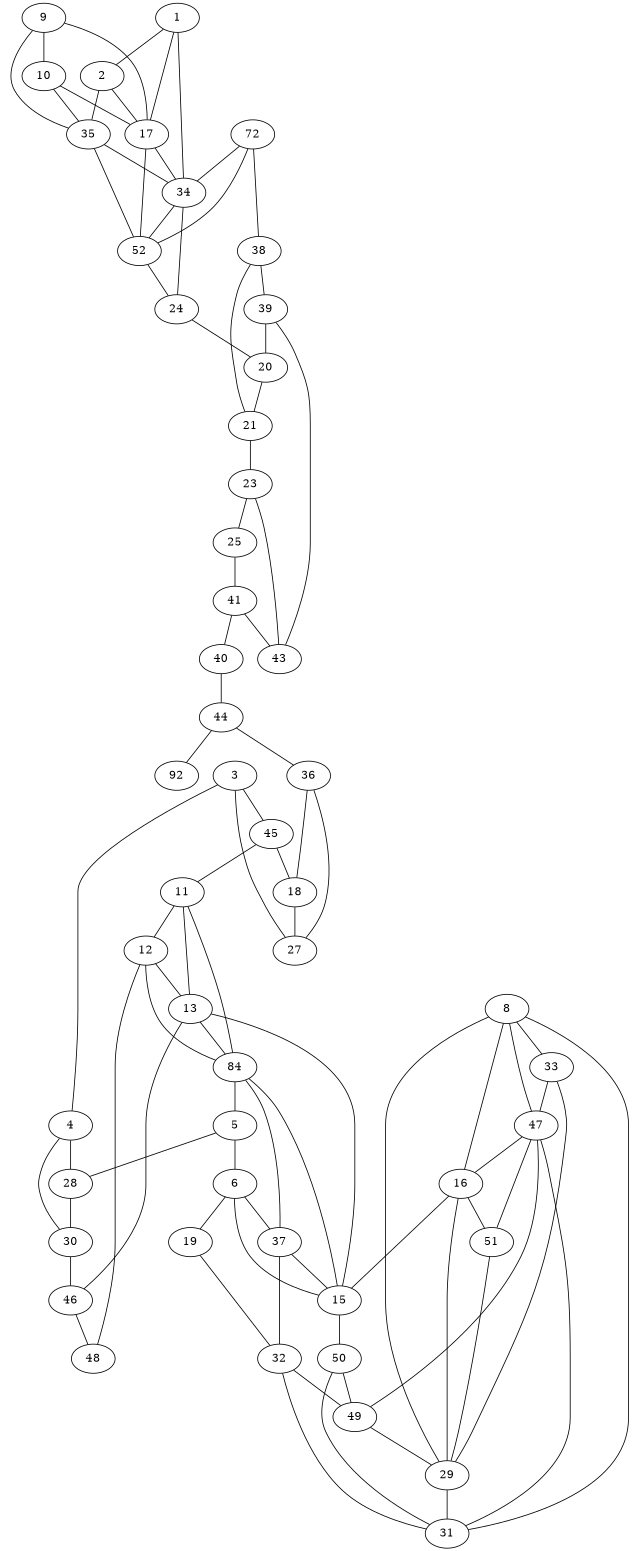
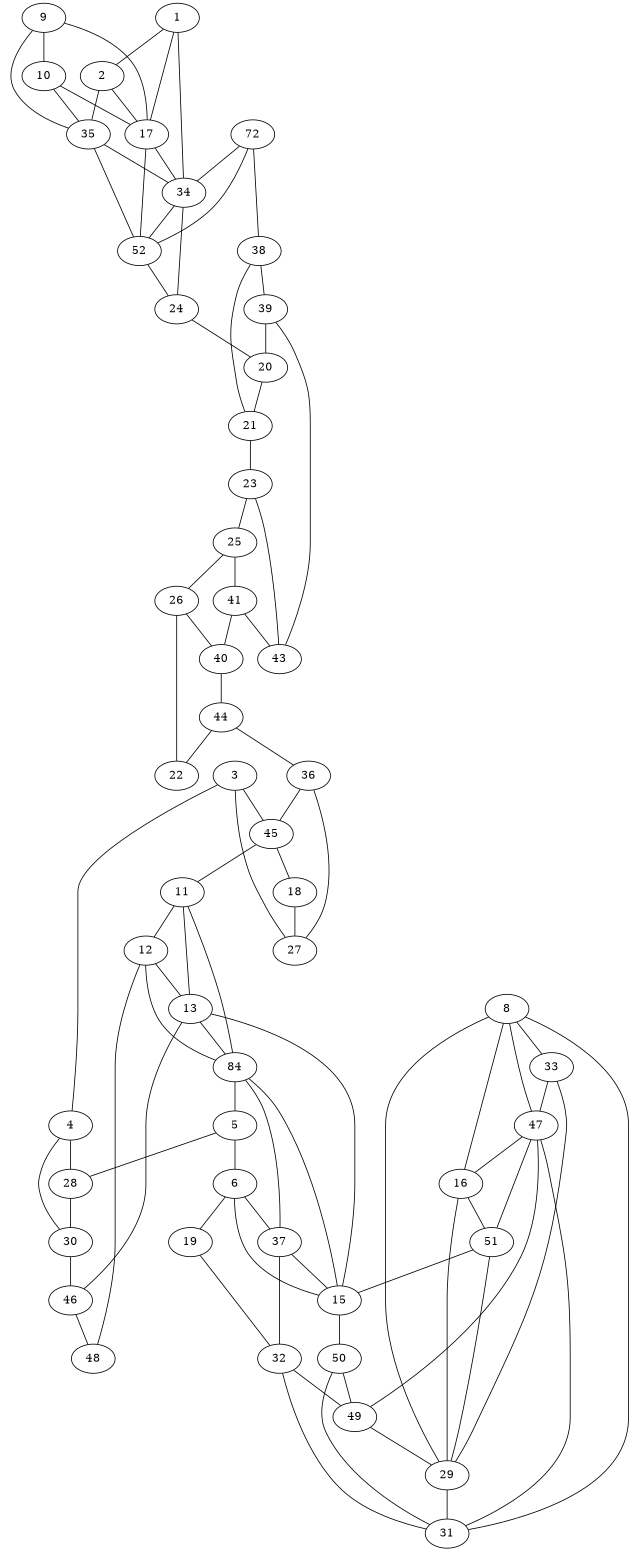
none -> (177, 601)
(177, 776) -> (177, 776)
(302, 834) -> (290, 805)
(400, 1242) -> (416, 1271)
